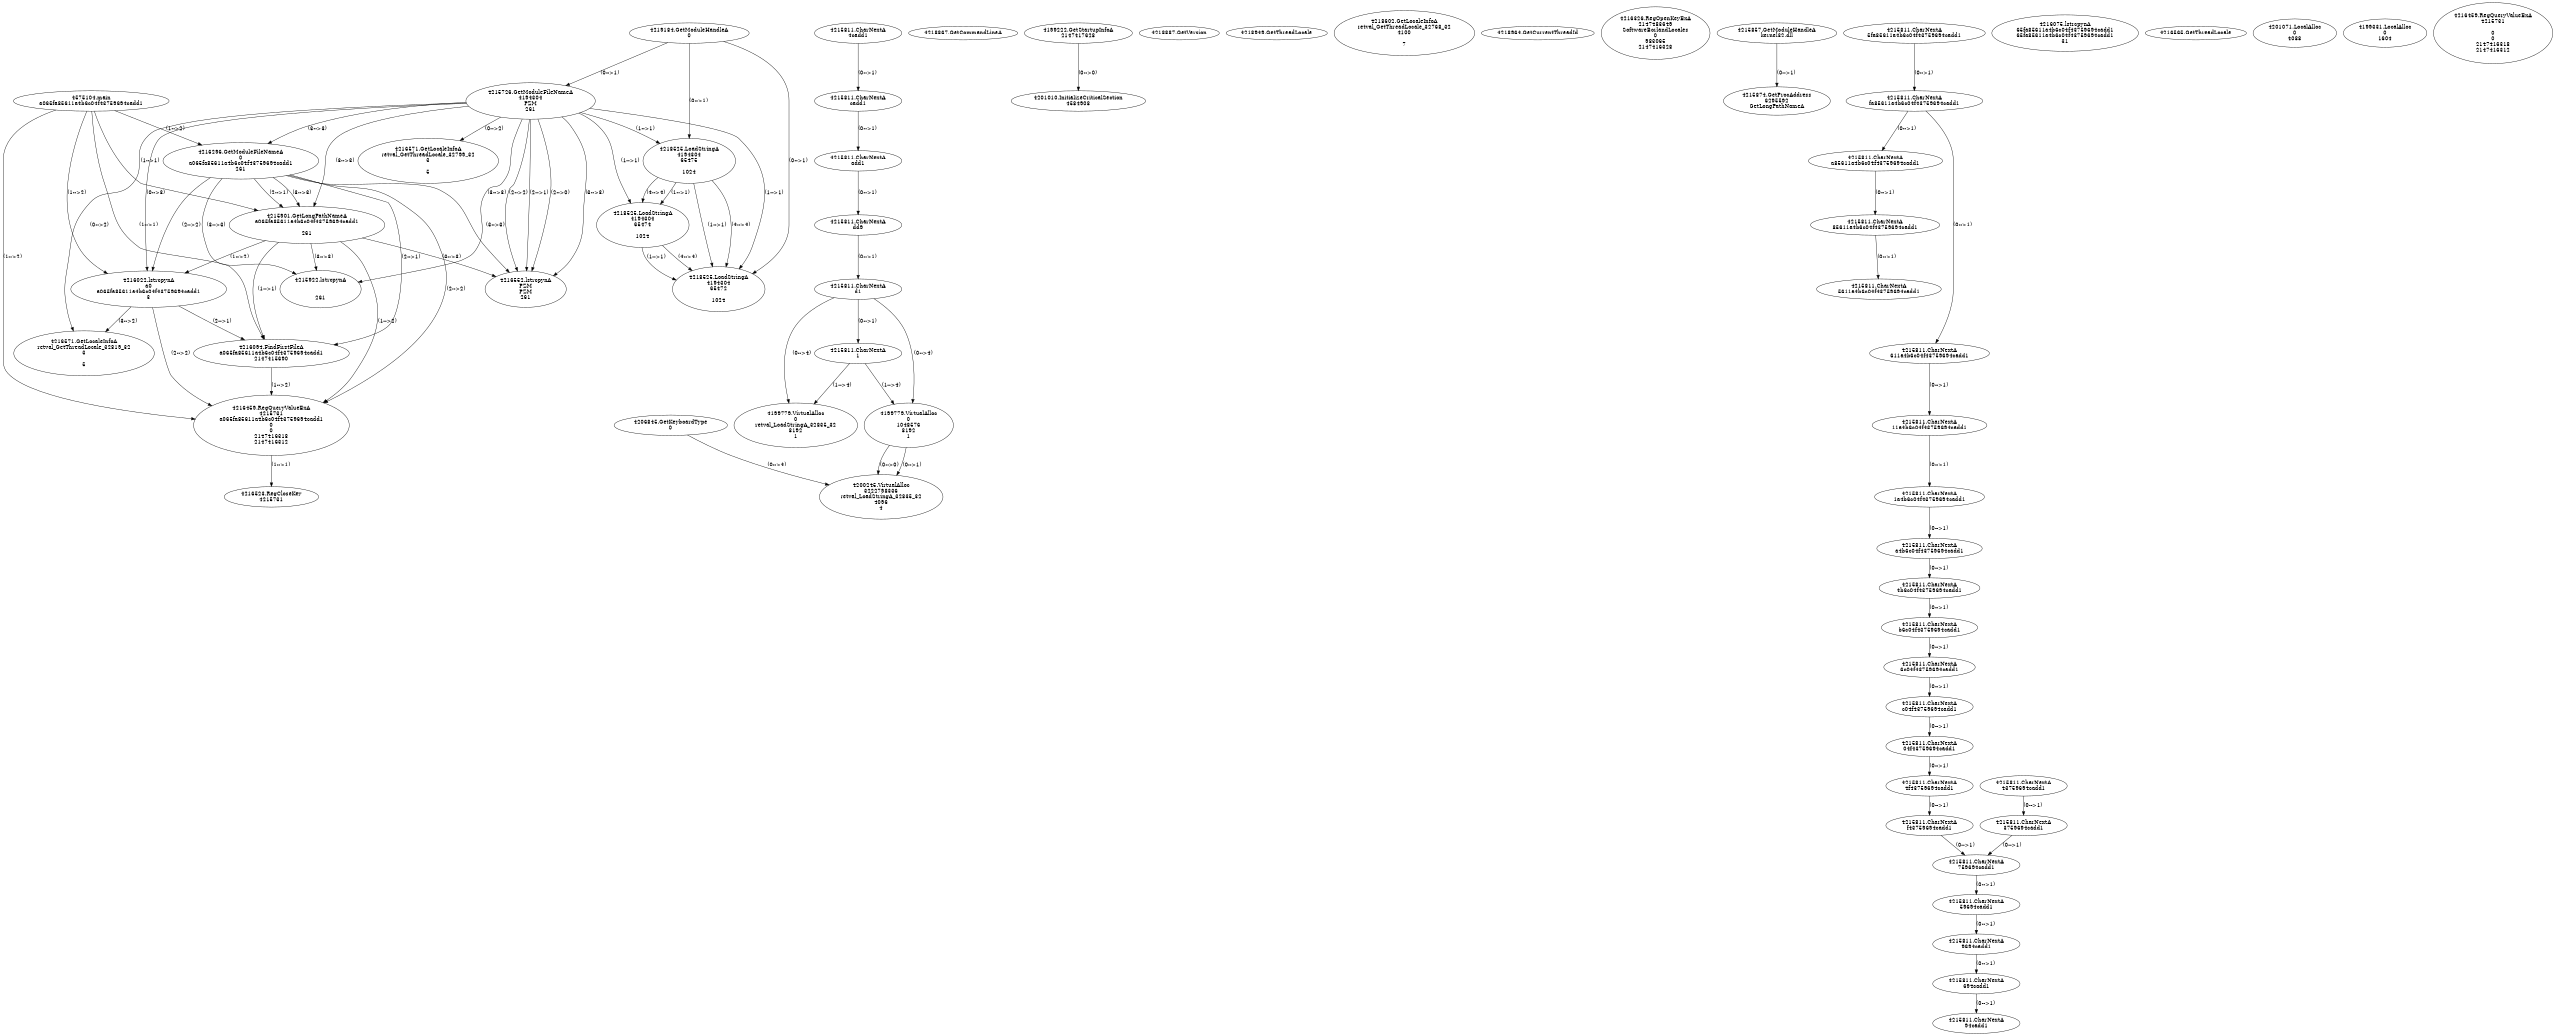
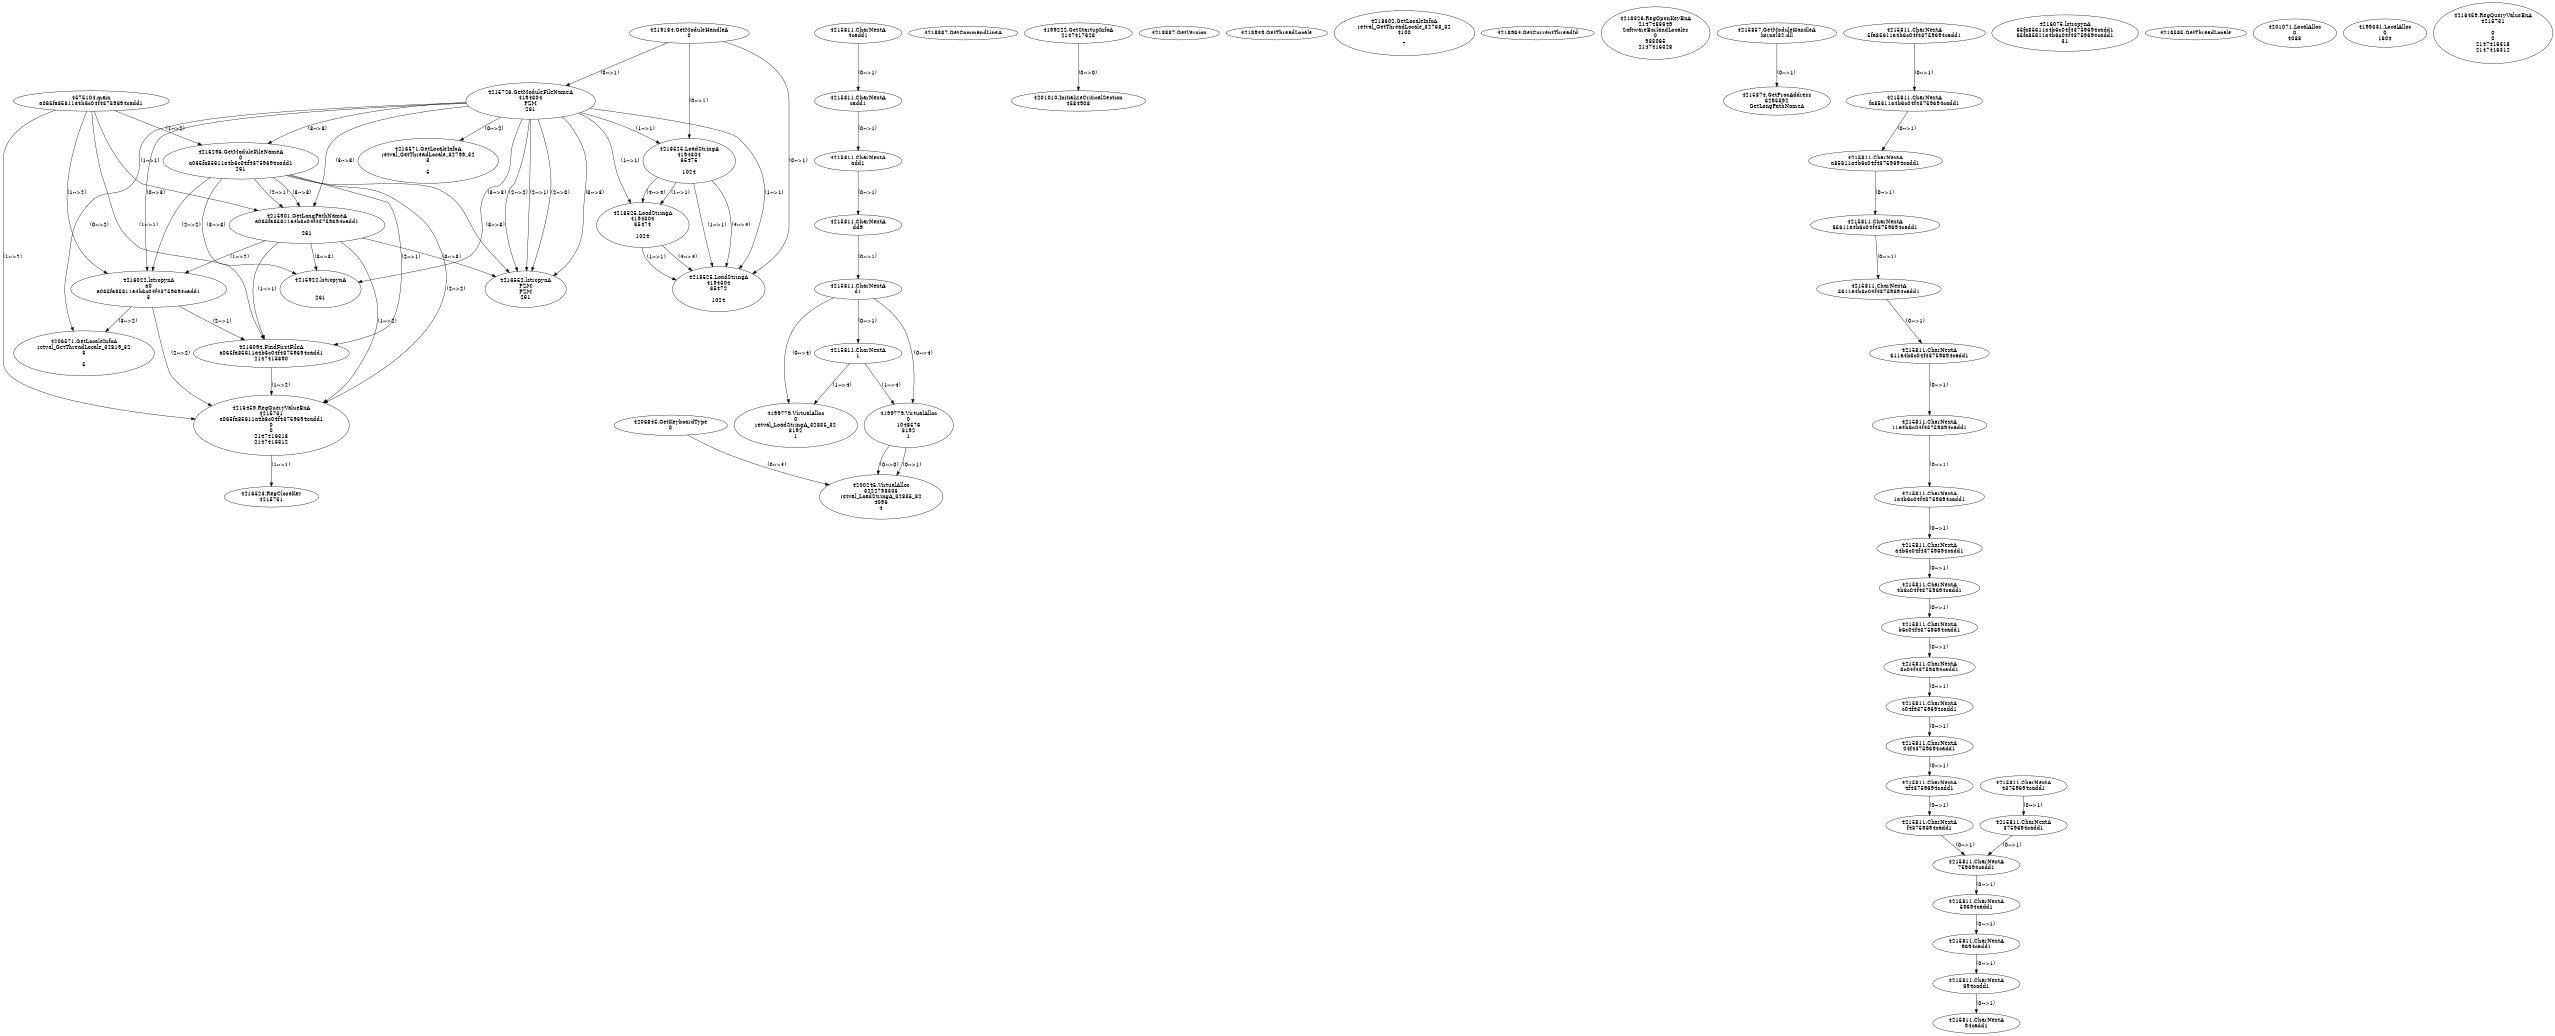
(1953, 223) -> (1903, 320)
(84, 353) -> (84, 353)
